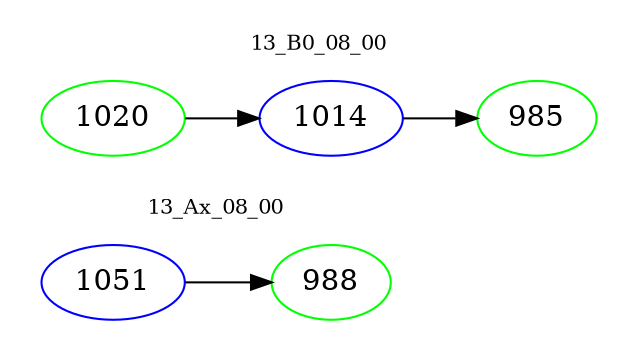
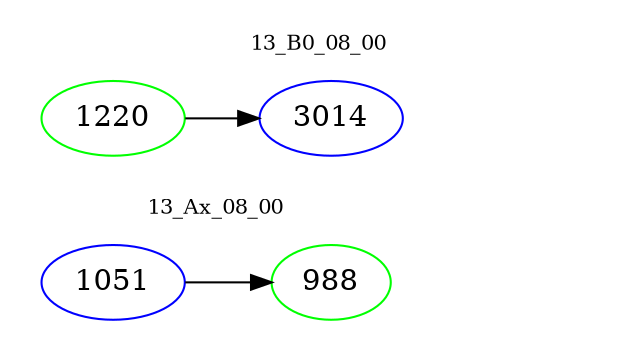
(113, 118) -> (113, 118)
(331, 118) -> (331, 118)
(537, 118) -> none
